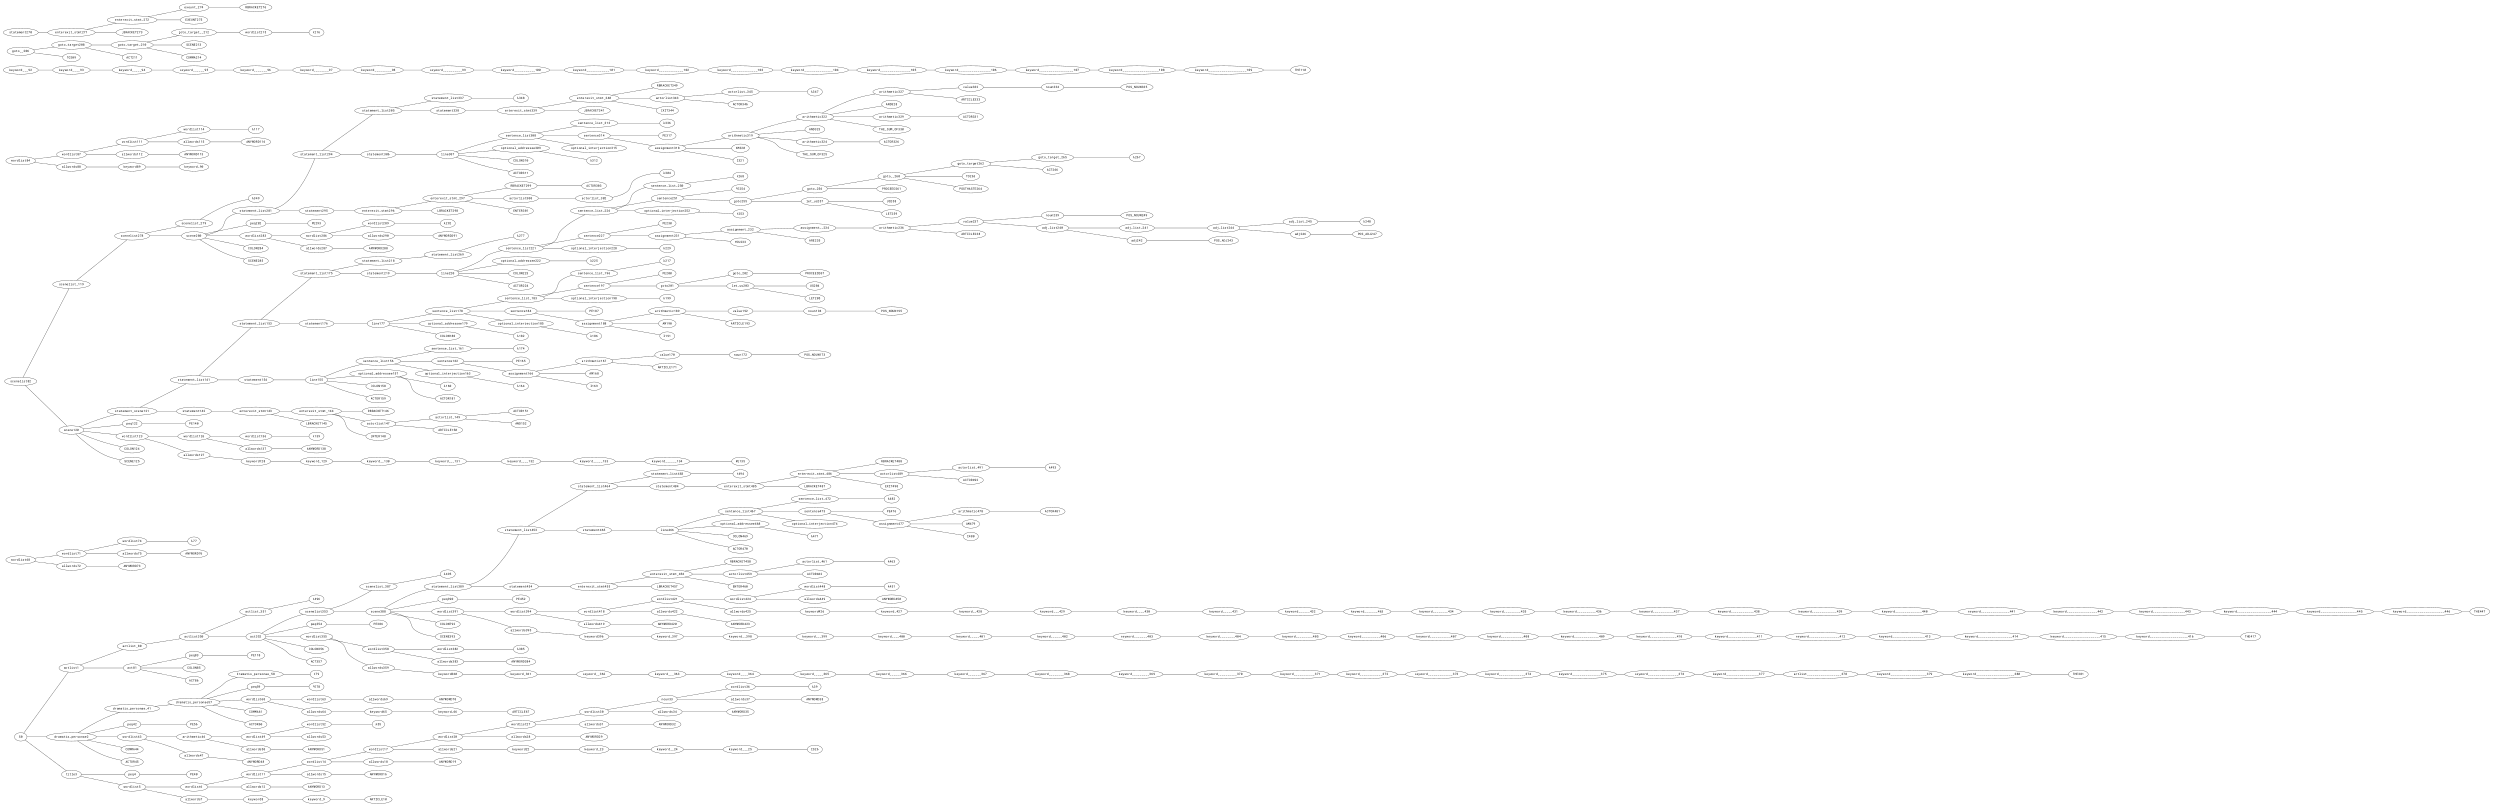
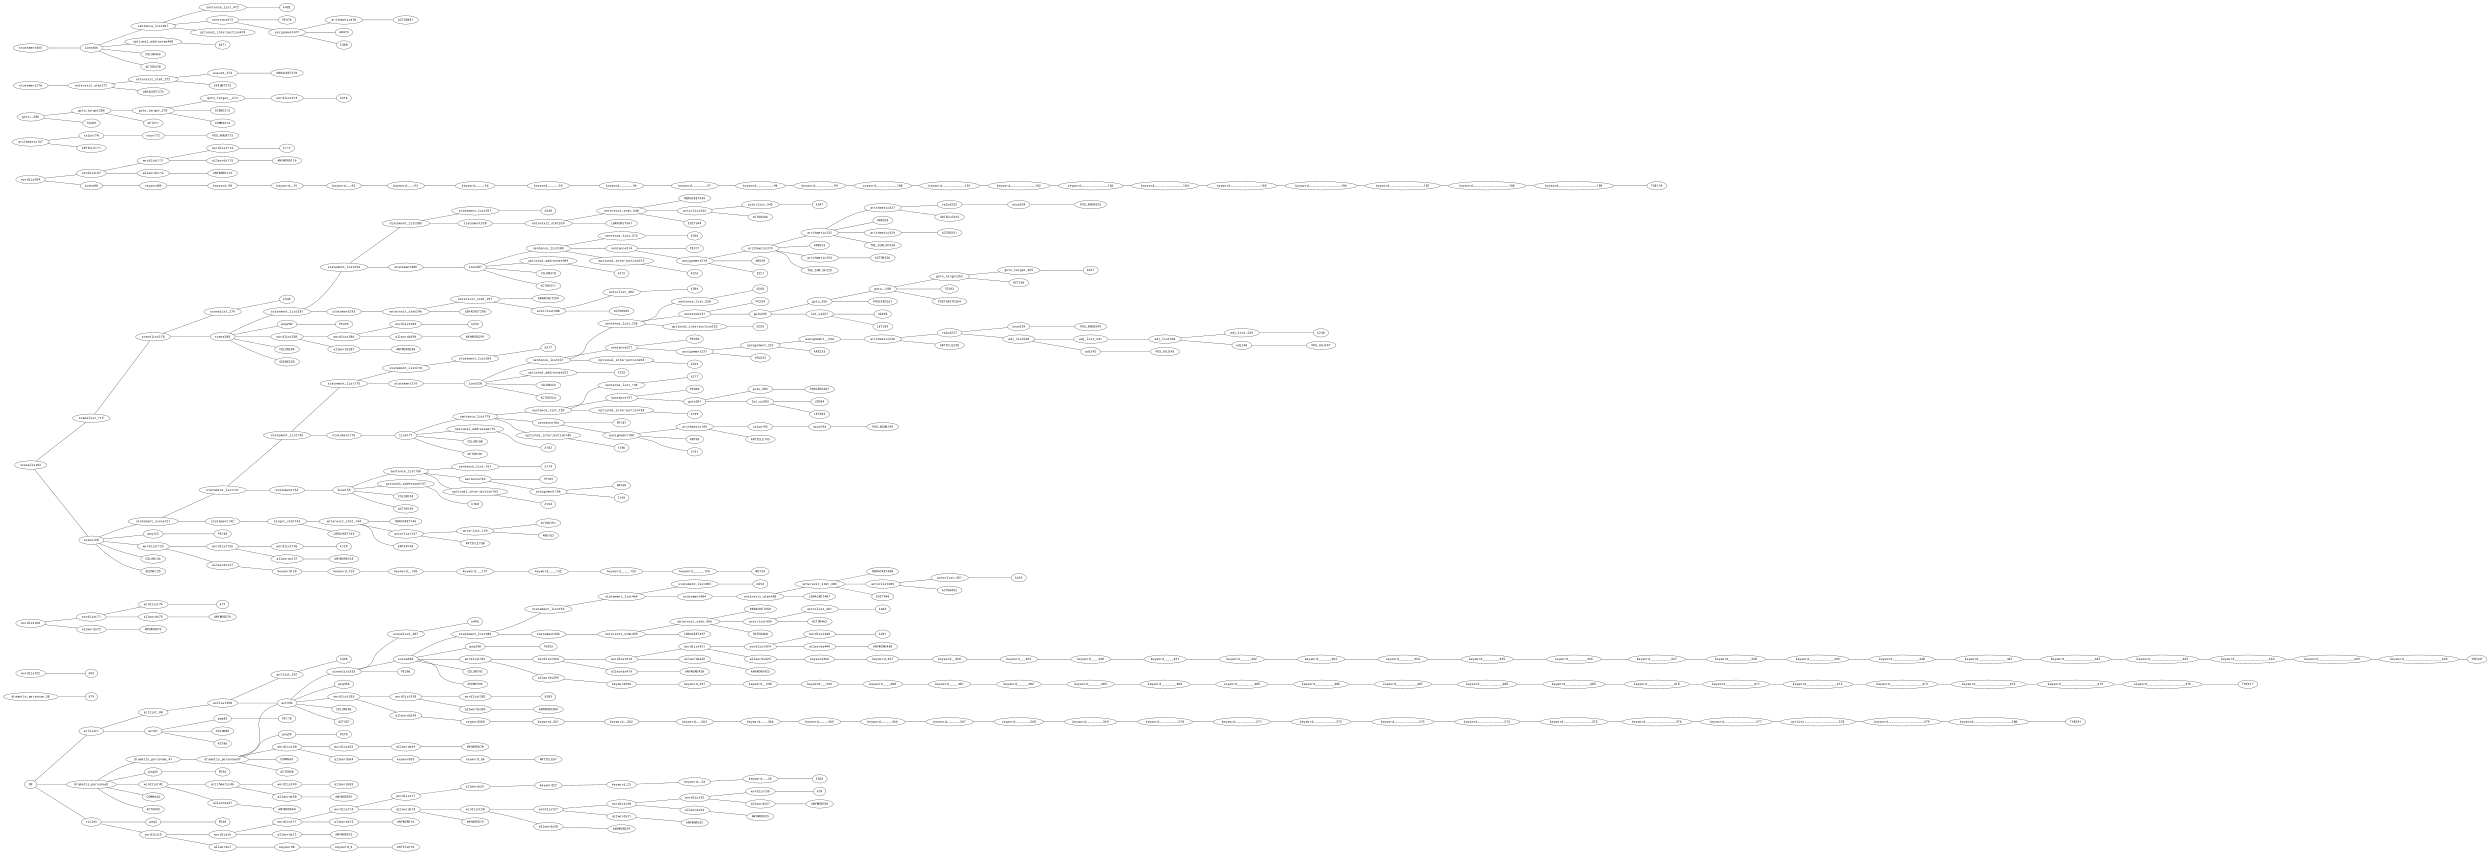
(71, 167) -> (91, 186)
none -> (287, 186)
(559, 186) -> (587, 311)
(521, 211) -> none
none -> (695, 273)
(558, 367) -> none
(414, 392) -> (438, 447)
(256, 411) -> (287, 521)
(561, 530) -> none
(348, 624) -> (379, 672)
(219, 687) -> (259, 730)
(667, 699) -> (695, 798)
(286, 731) -> none
(413, 743) -> (440, 809)
